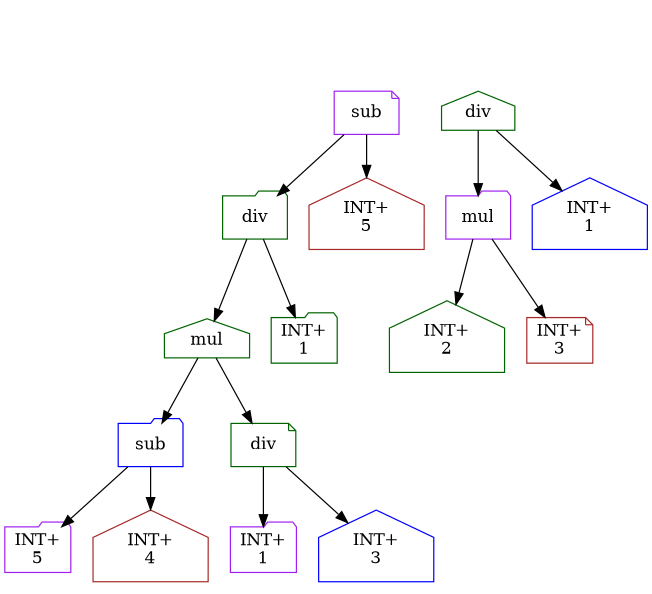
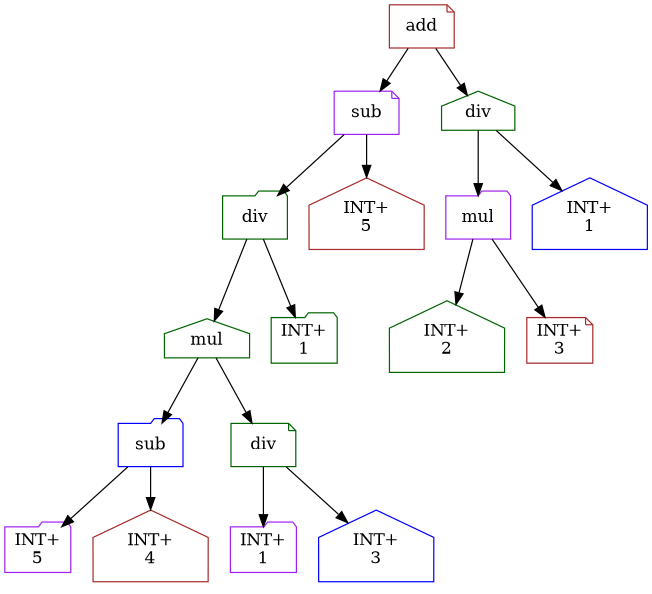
none -> (422, 26)
